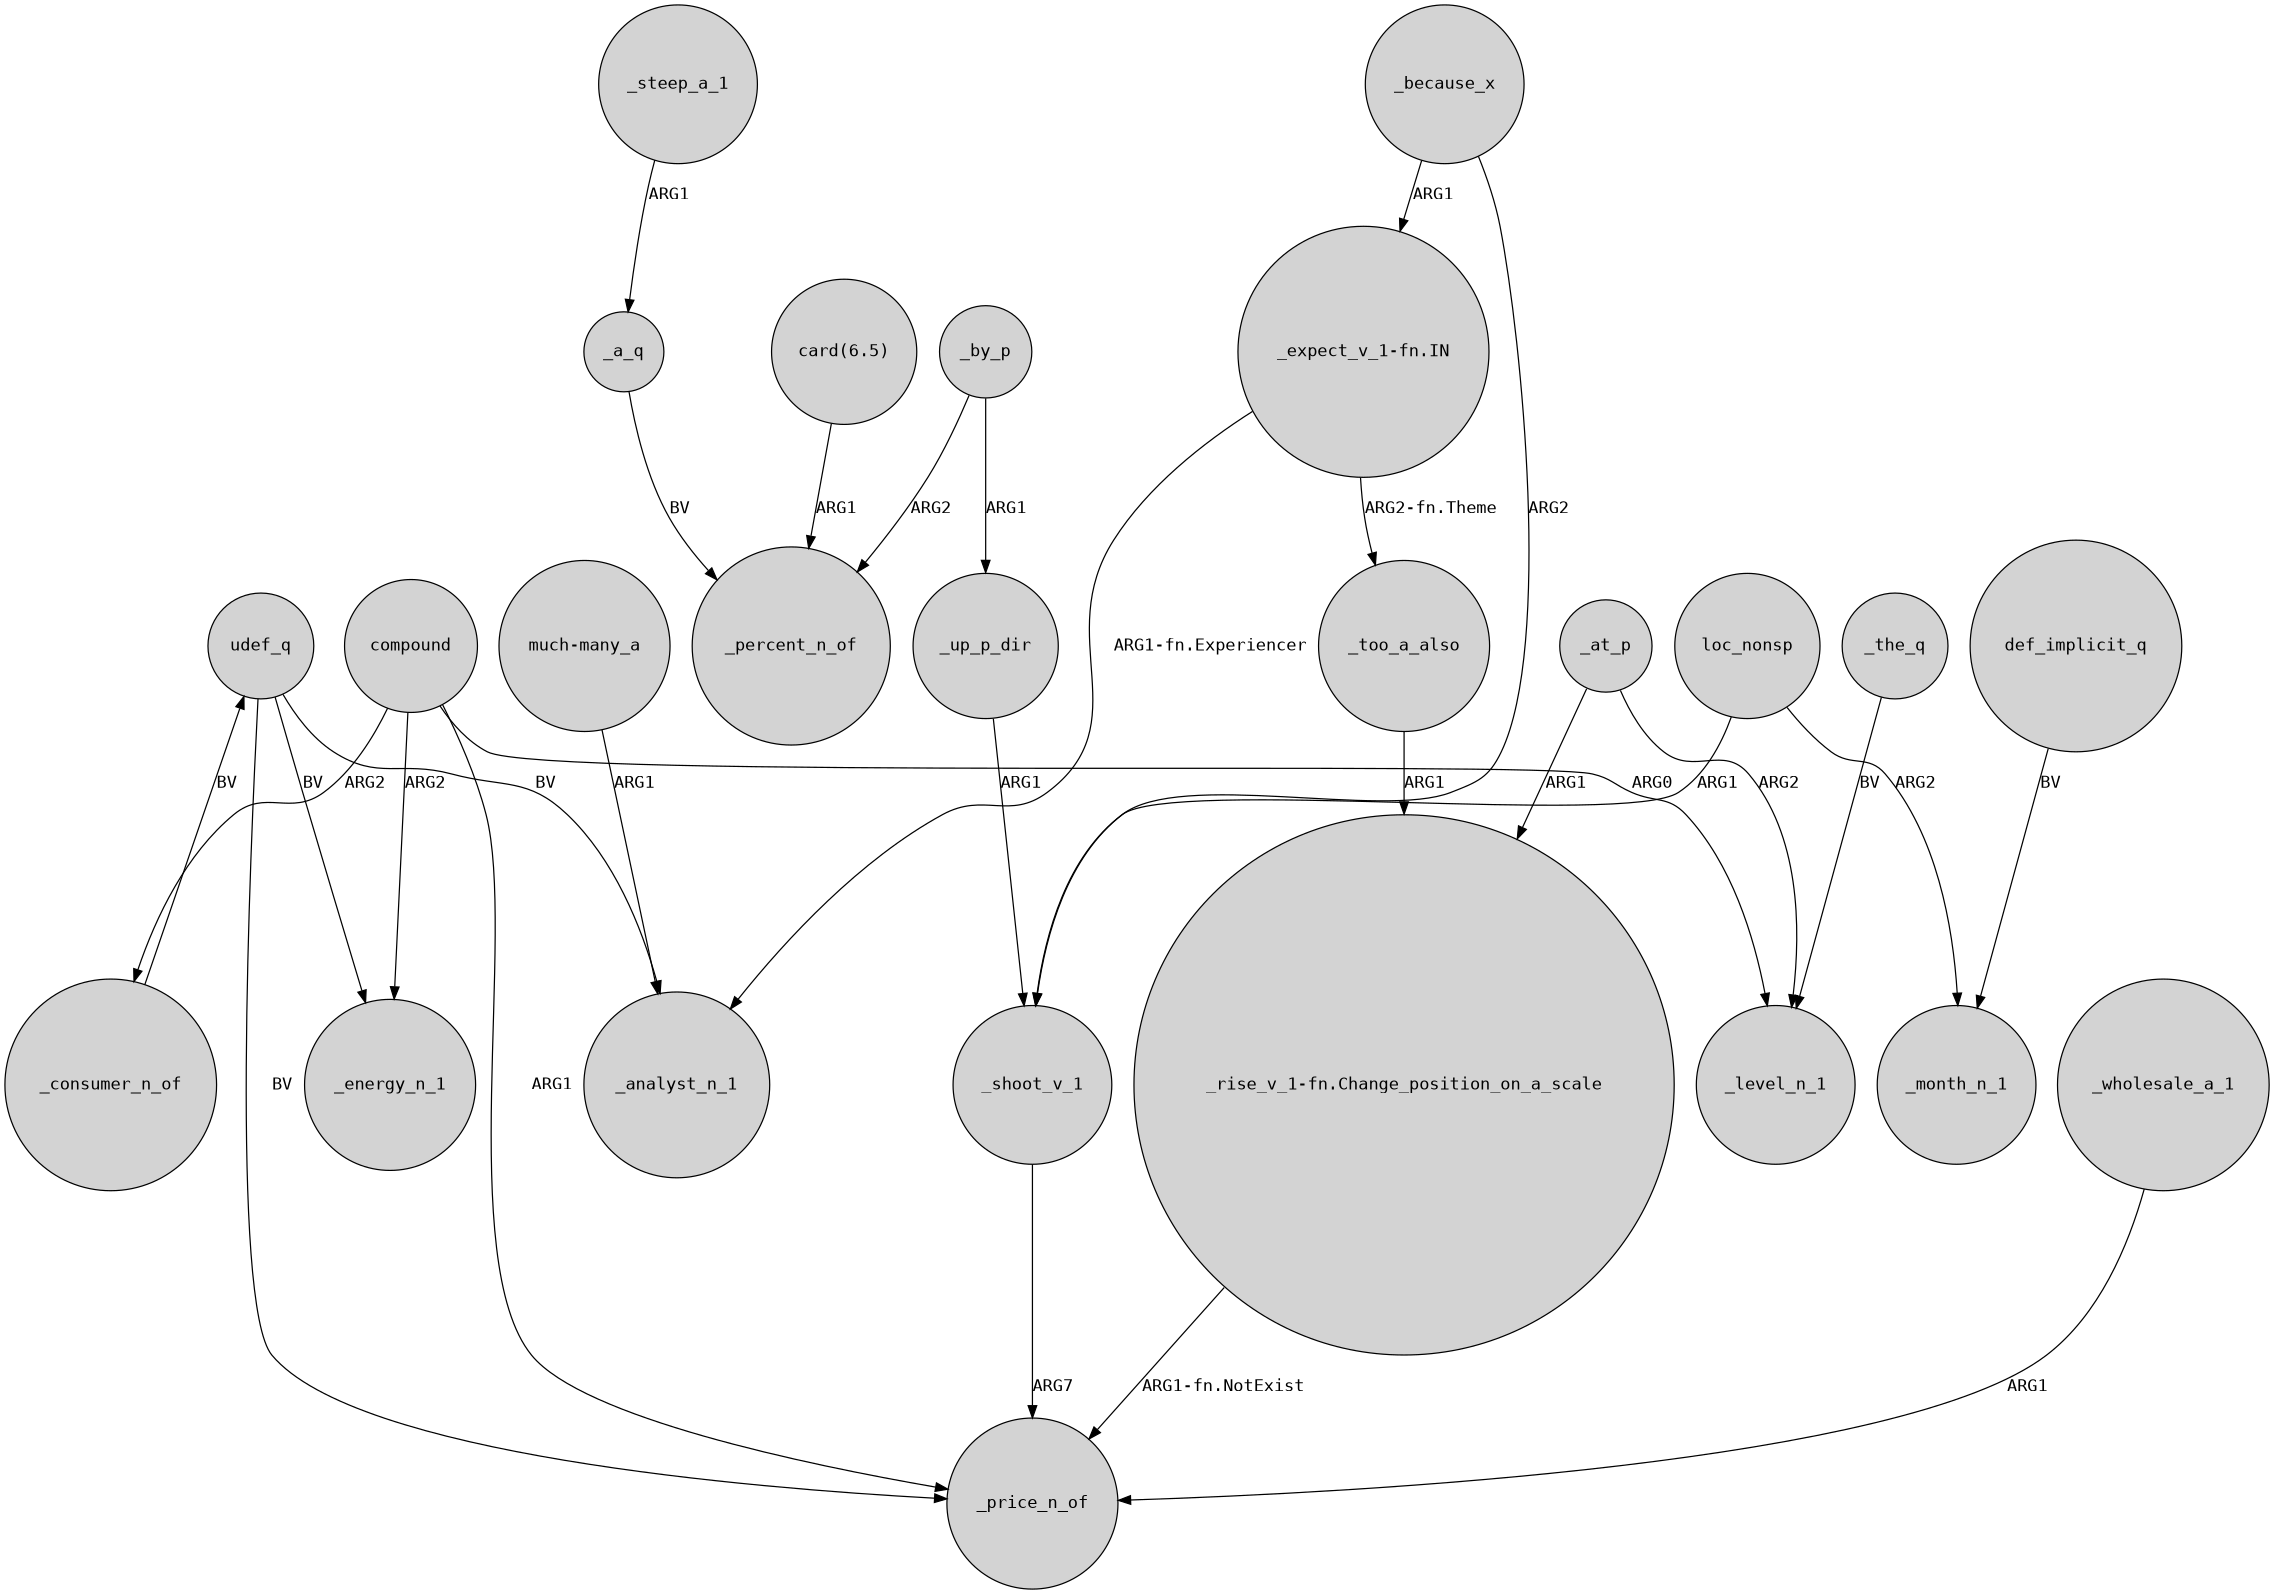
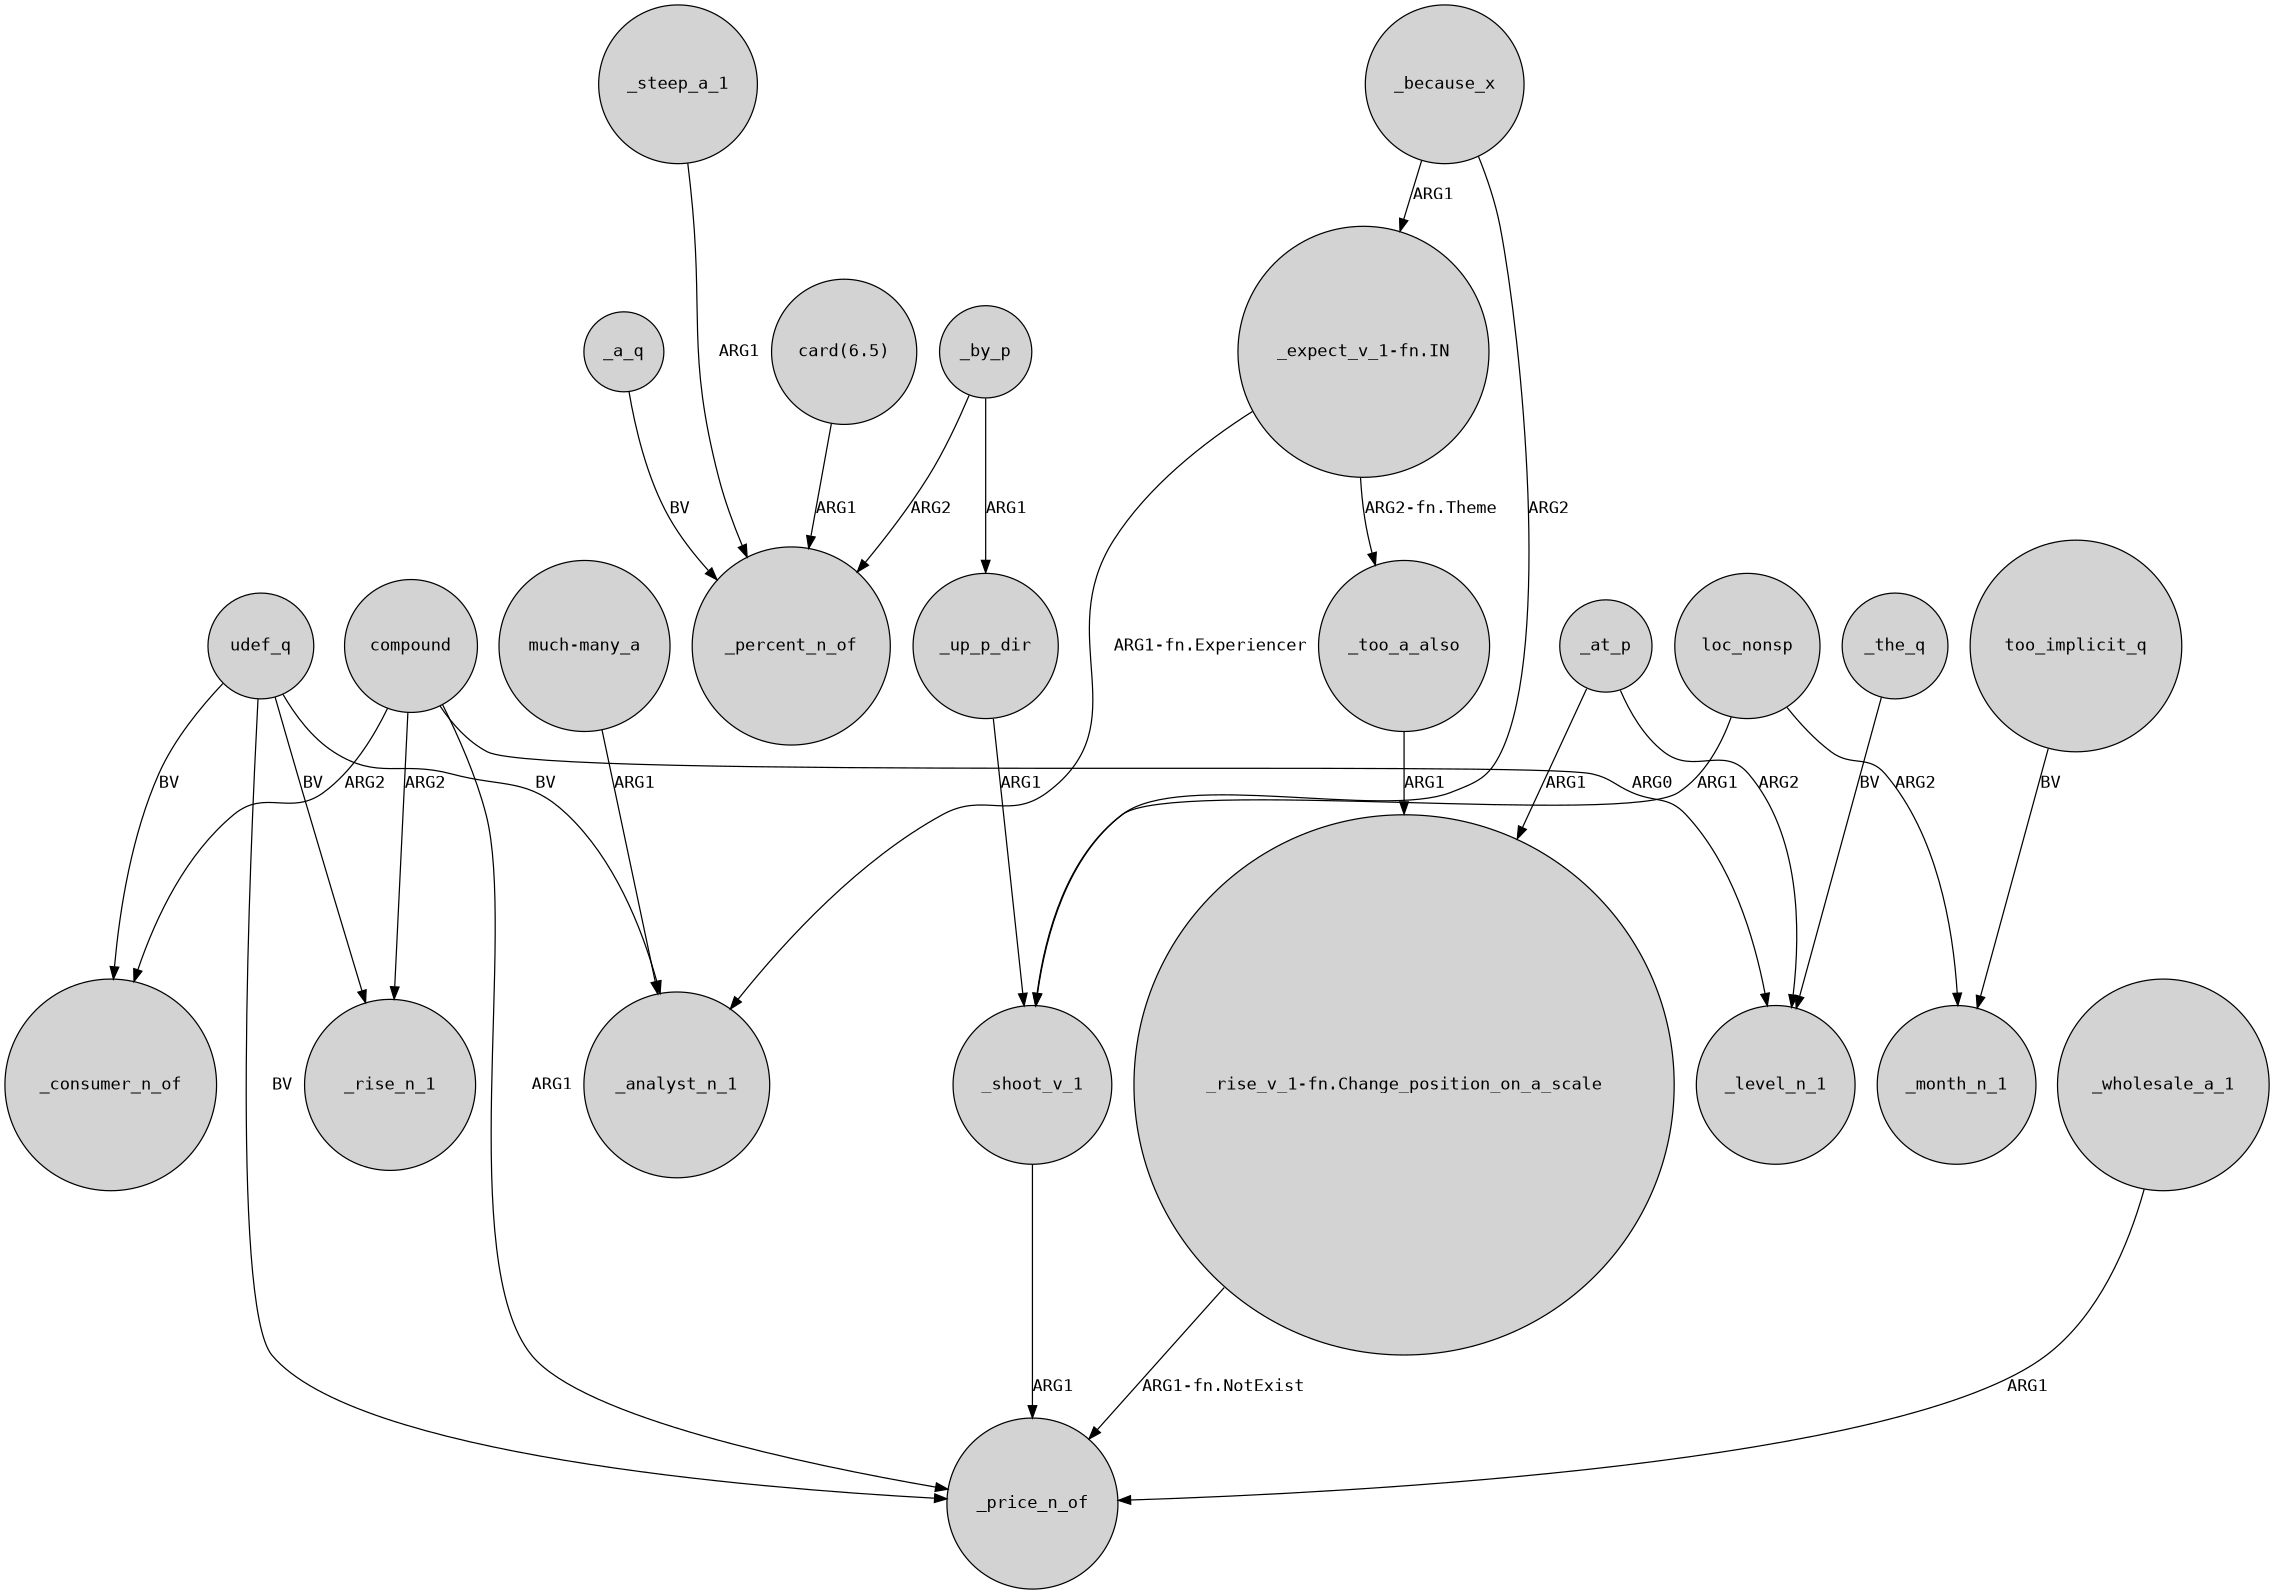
(640, 229) -> (699, 357)
(2076, 646) -> (2076, 646)
(192, 847) -> (143, 815)
(390, 1085) -> (390, 1085)
(1053, 1387) -> (1053, 1387)
